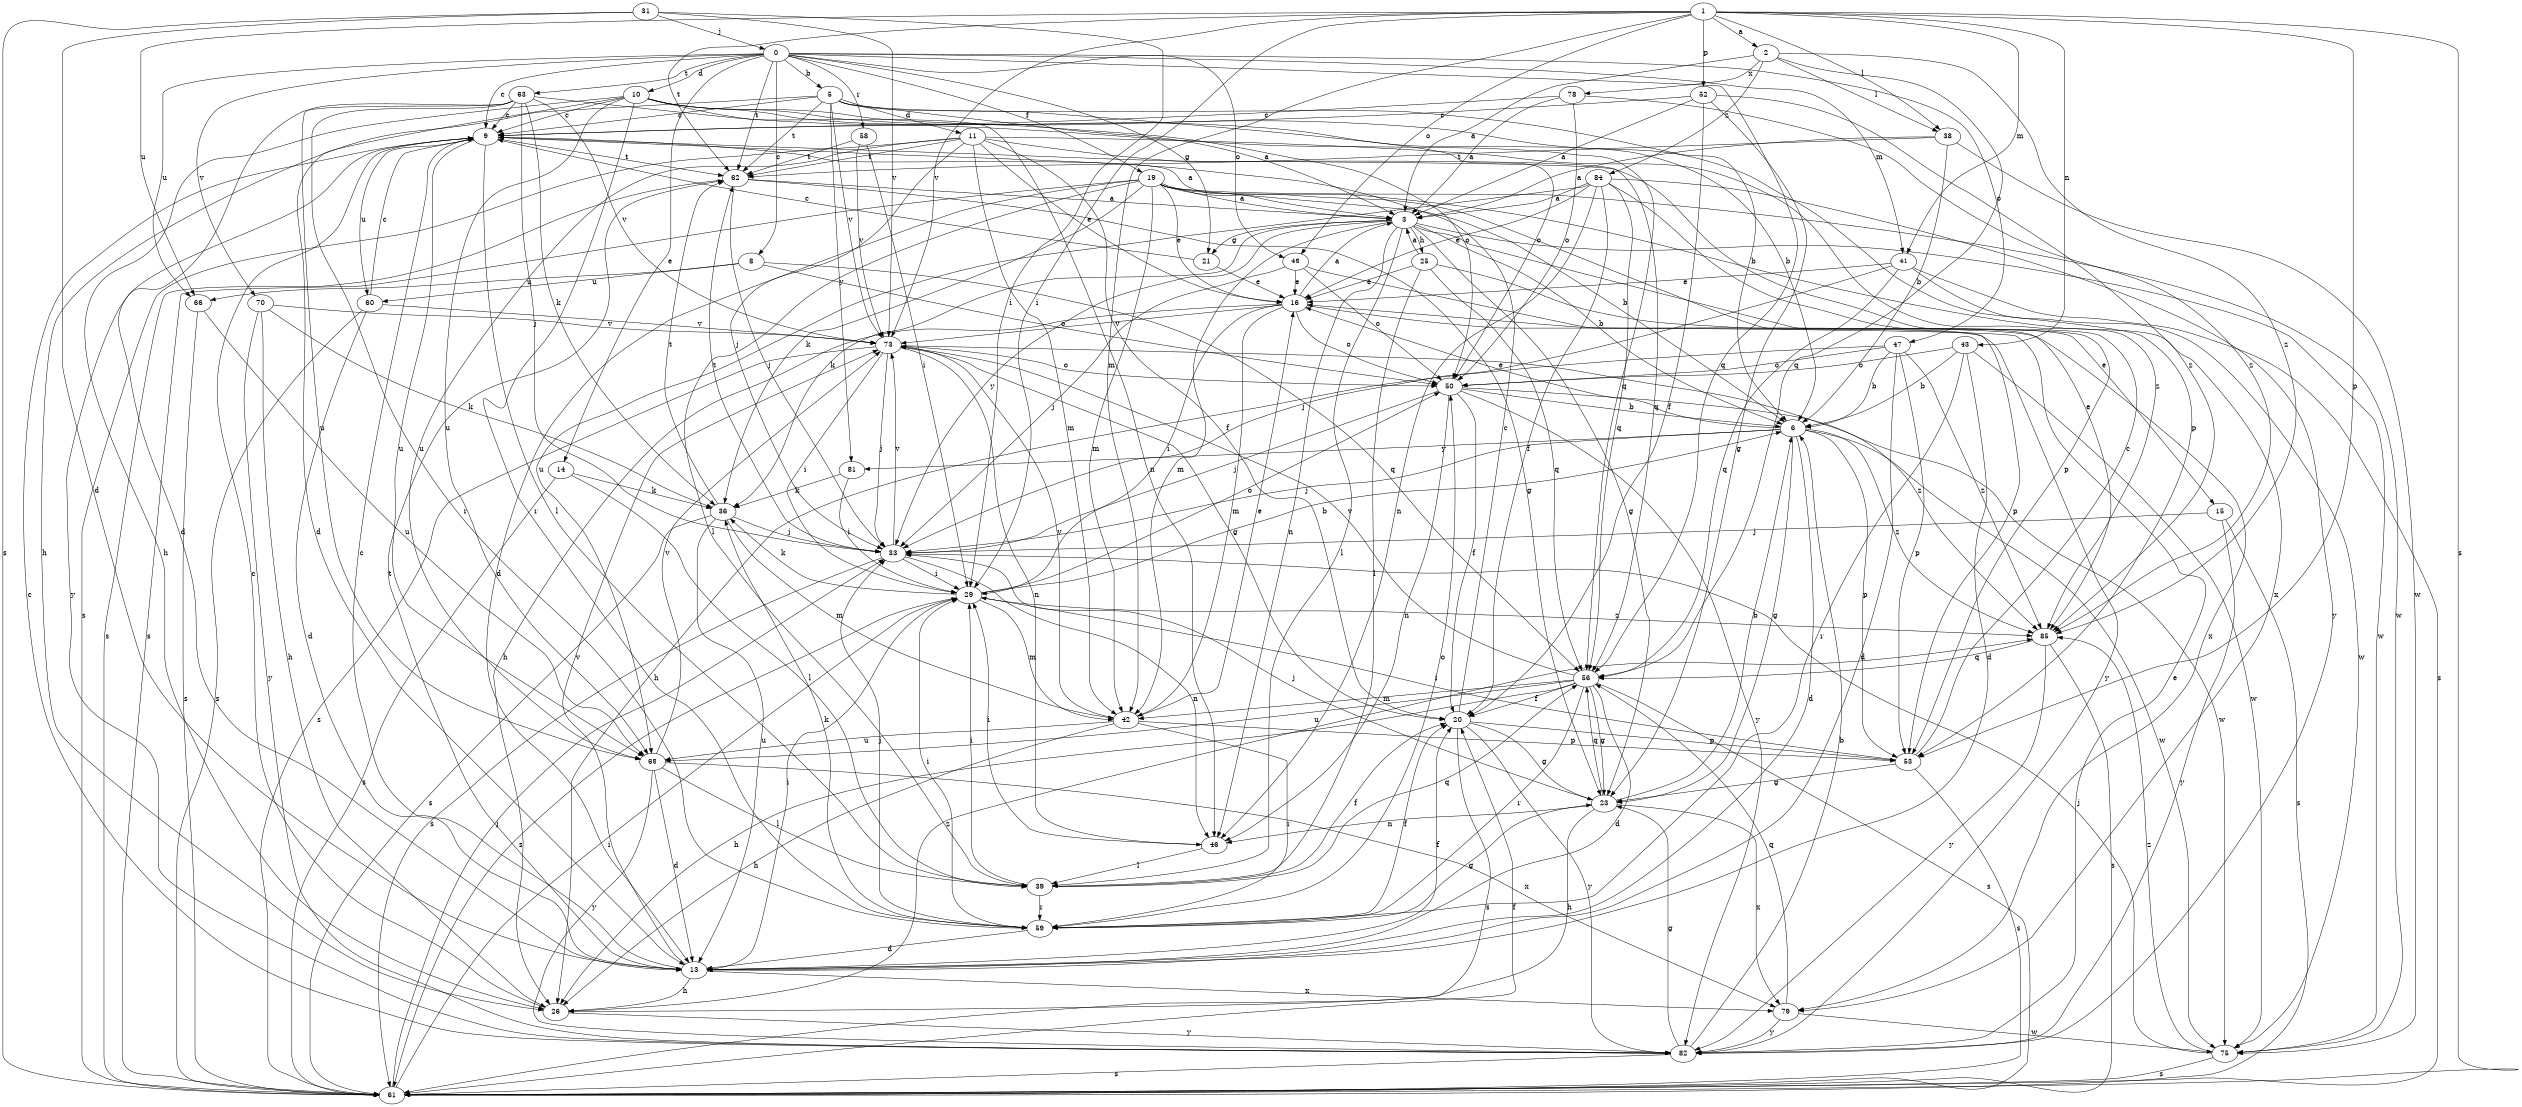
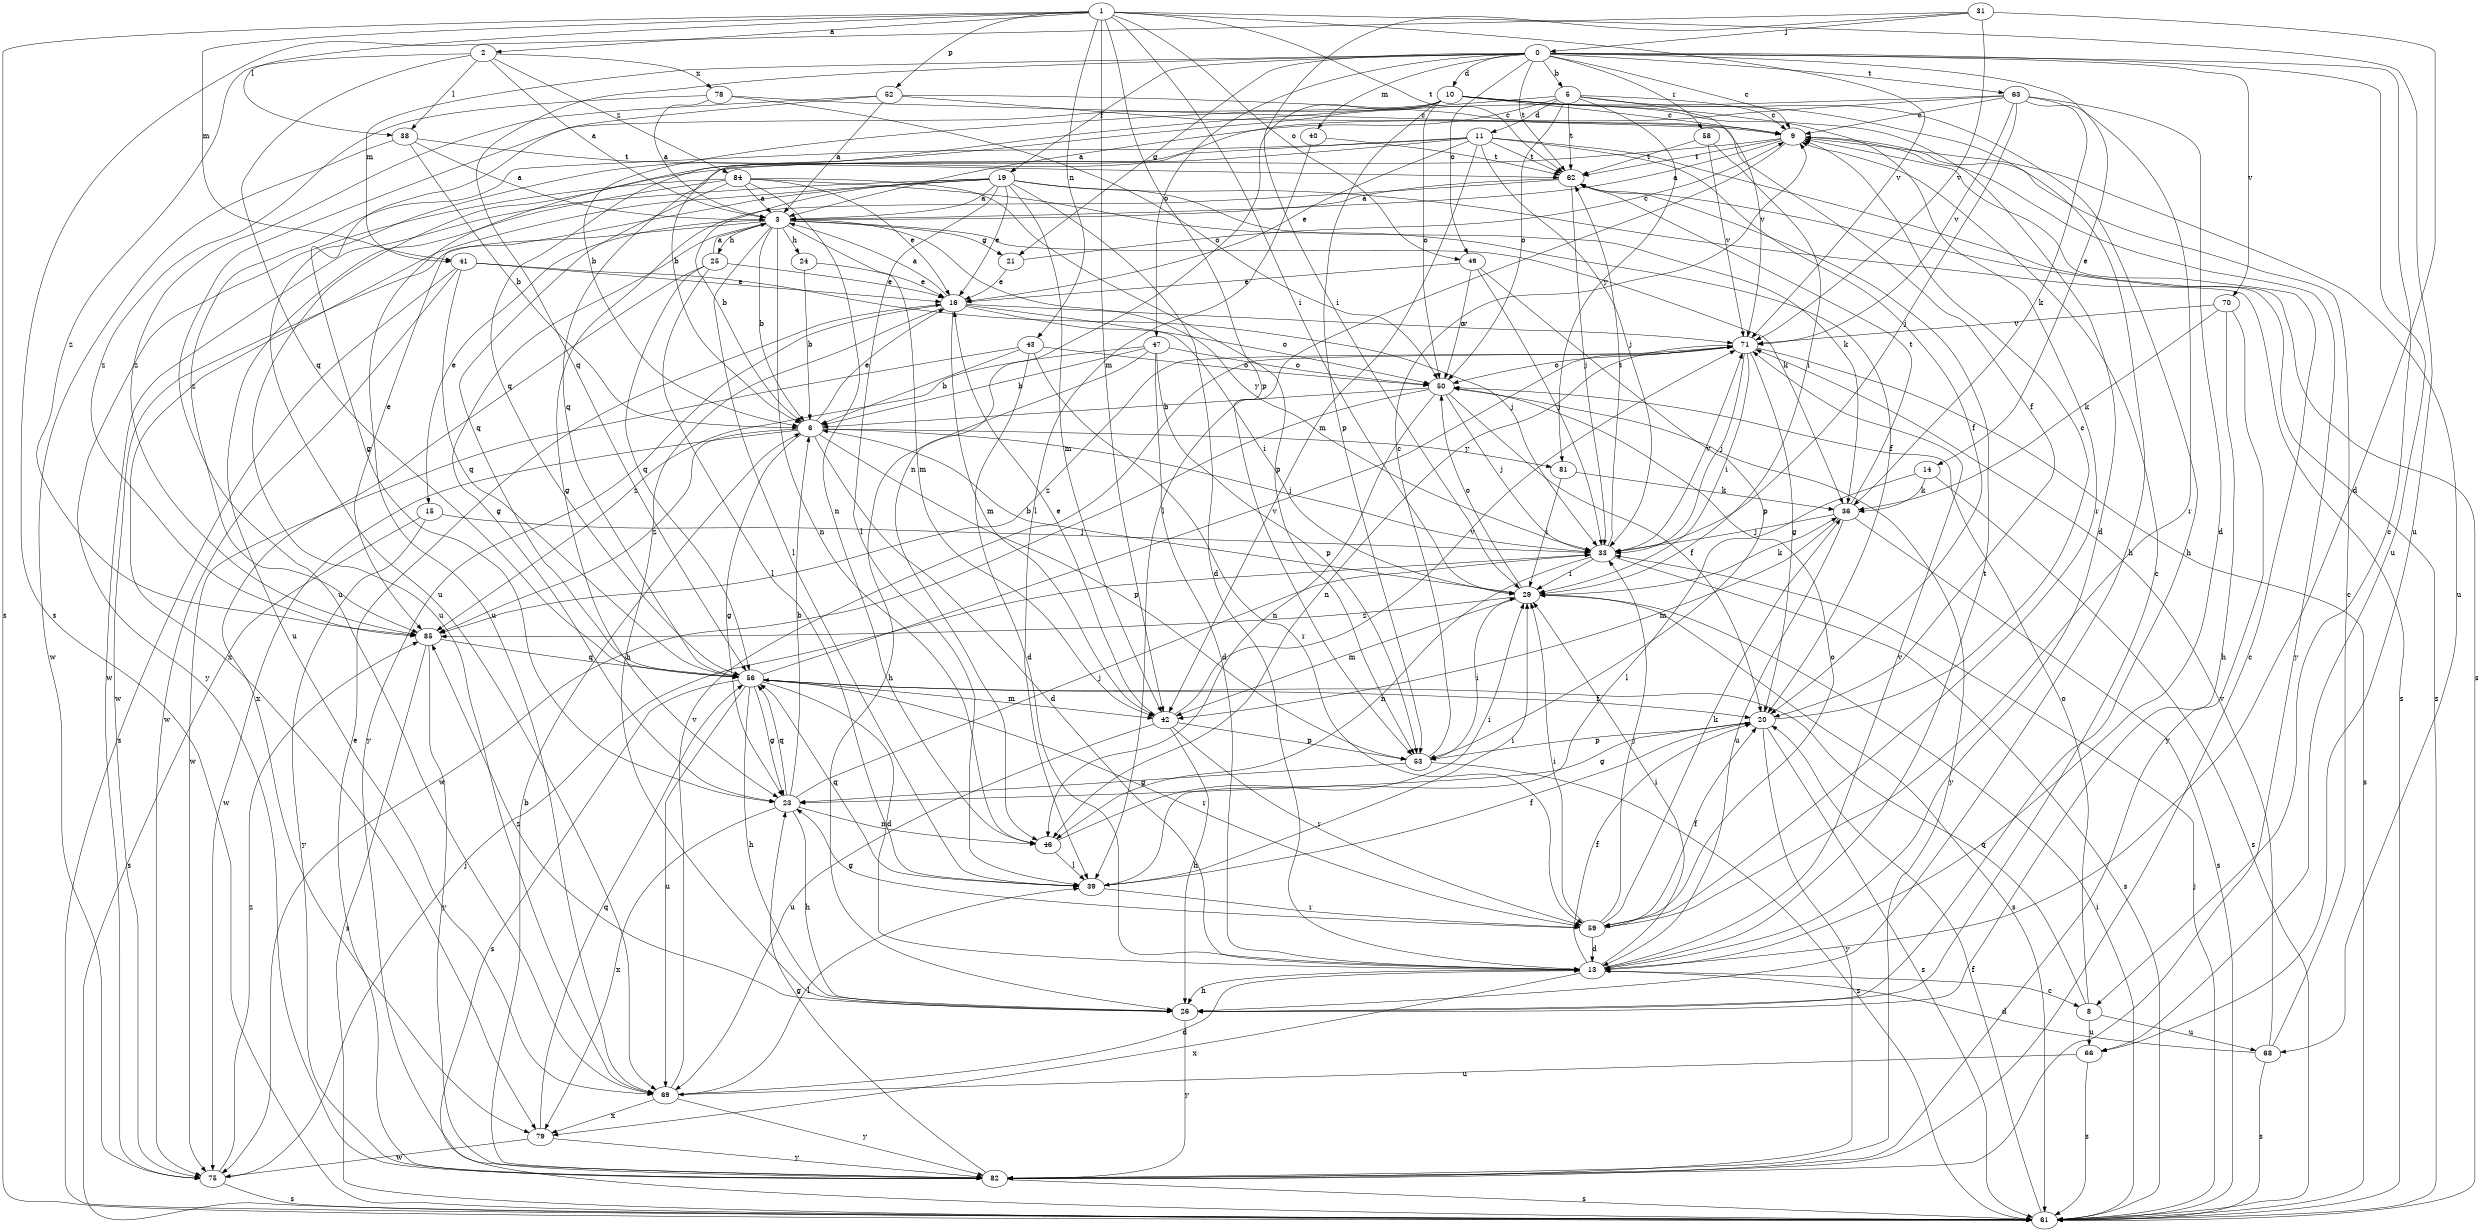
none -> (1313, 137)
none -> (804, 262)
(370, 303) -> (2268, 1054)
(888, 345) -> (1745, 345)
(354, 628) -> (1830, 977)
